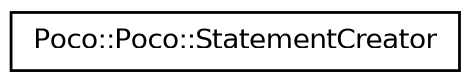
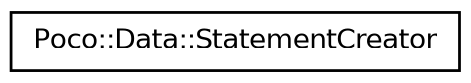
(235, 42) -> (235, 42)
